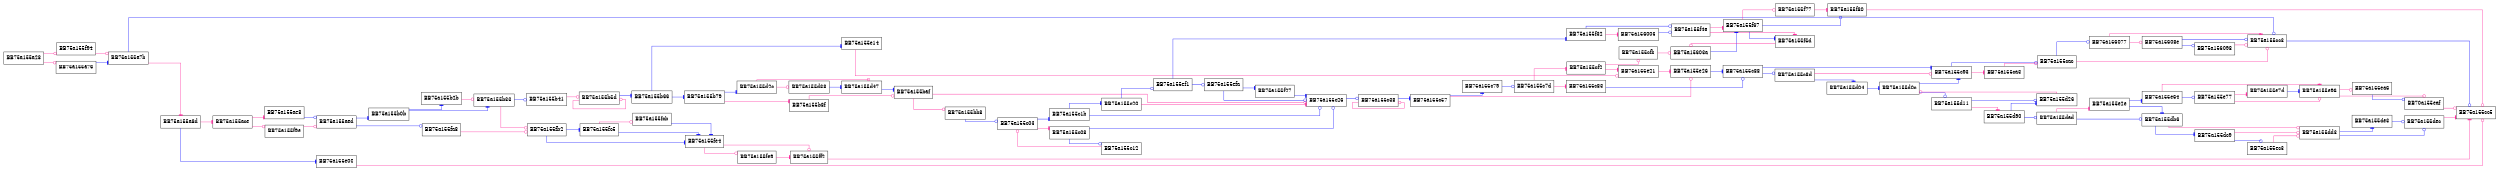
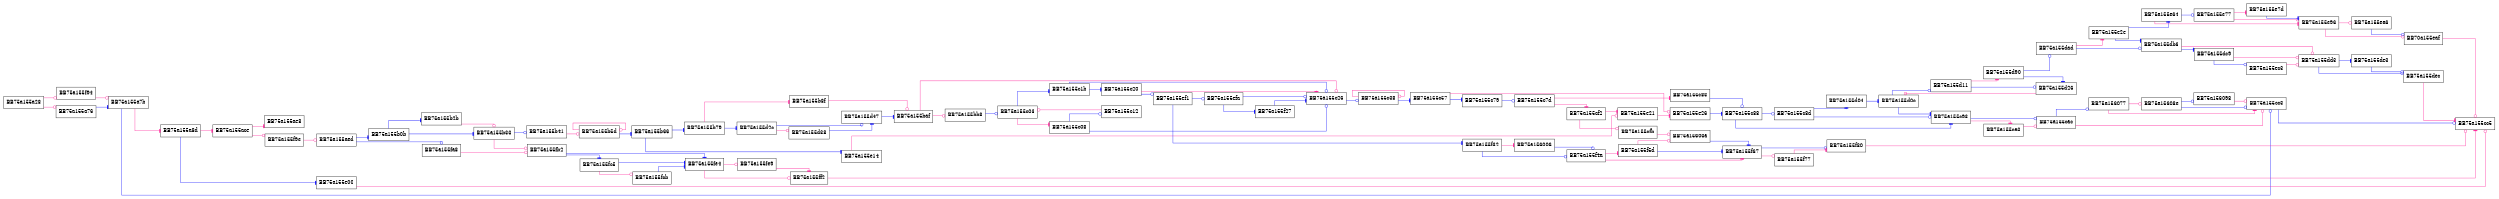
(1758, 38) -> (1689, 151)
(1872, 74) -> (1871, 117)
(812, 80) -> (819, 126)
(309, 117) -> none
